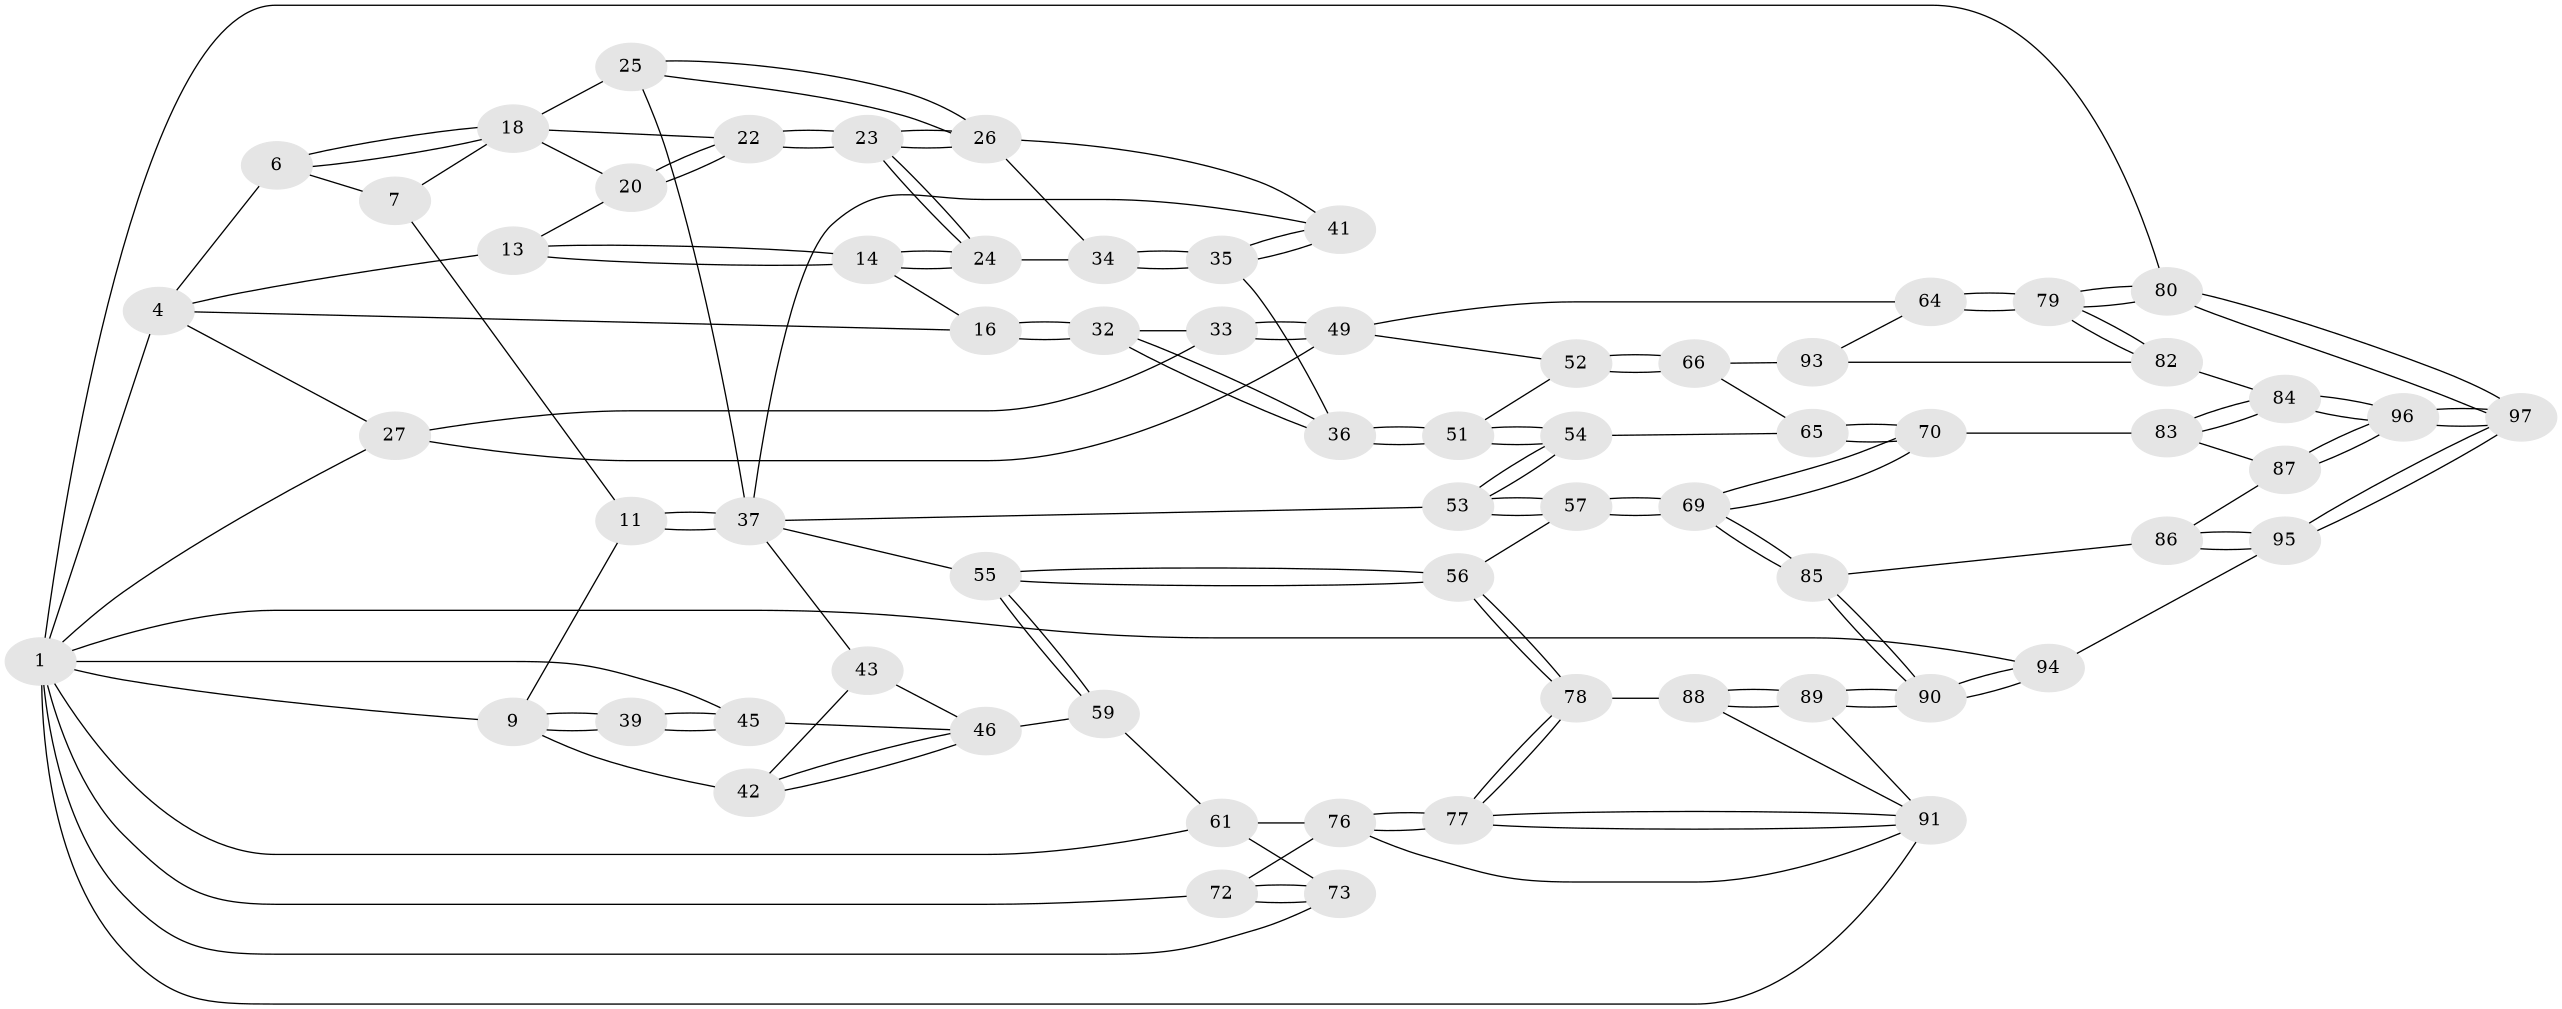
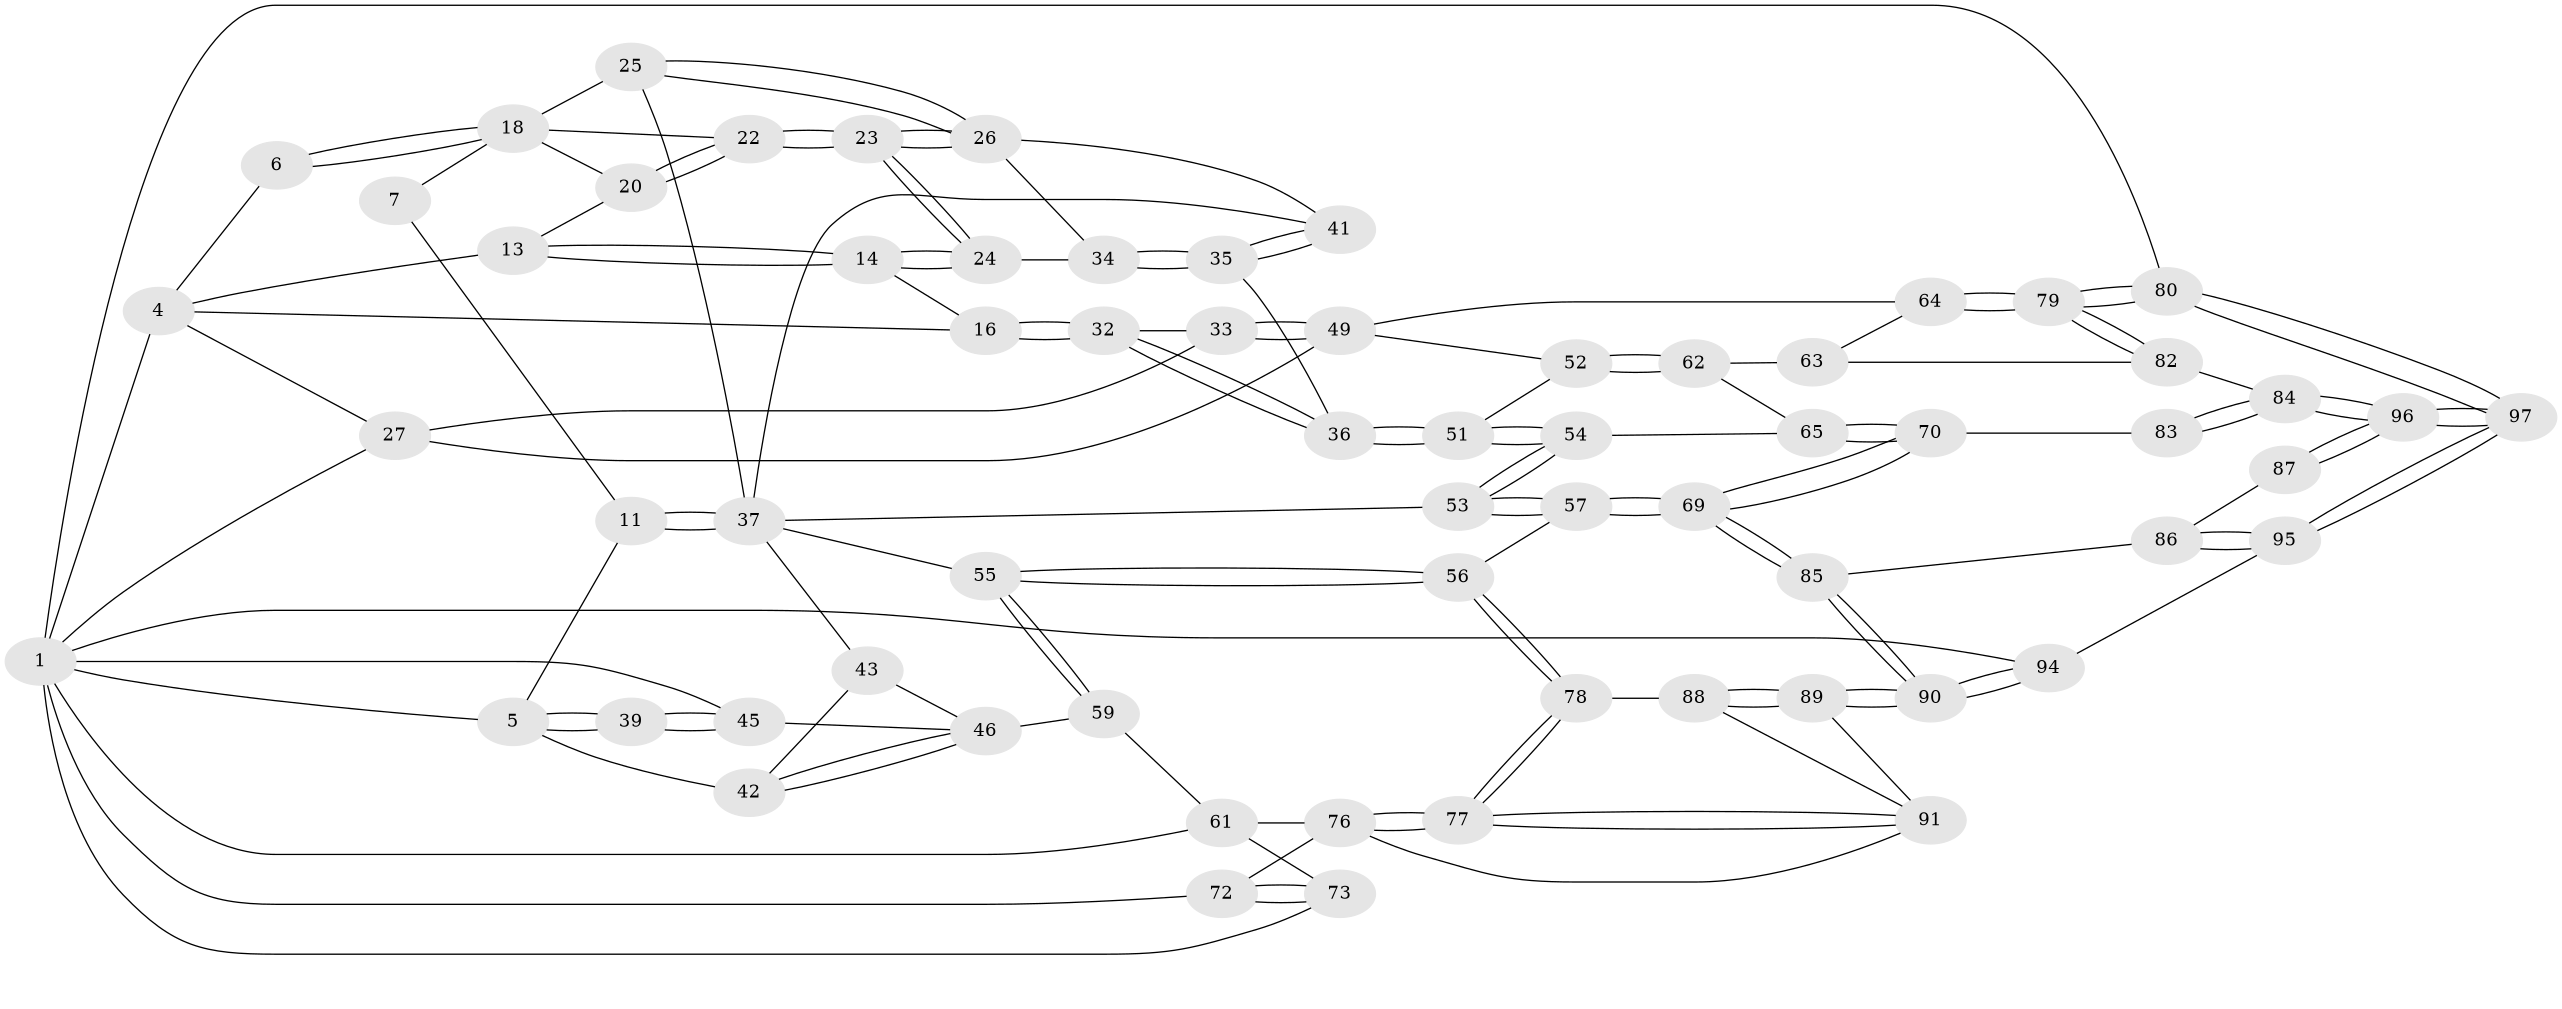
(336, 183) -> none
(1813, 362) -> (1813, 362)
(1694, 364) -> (1694, 364)
(2226, 452) -> none
(513, 722) -> (513, 722)
(902, 1004) -> none
